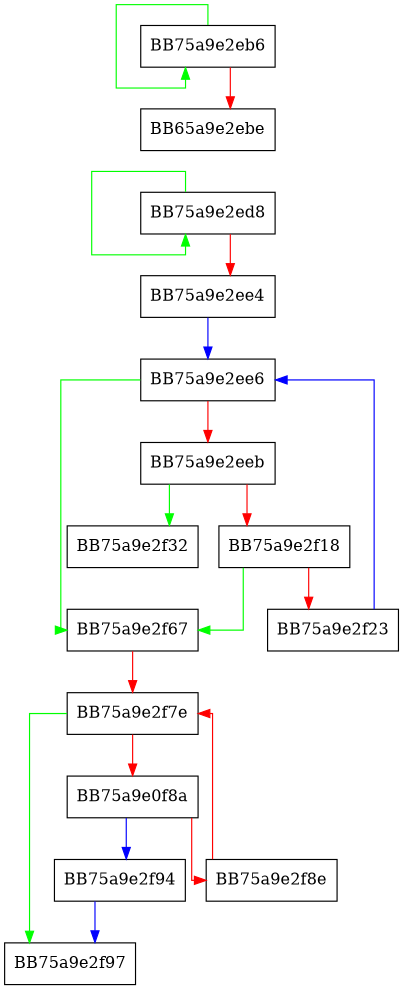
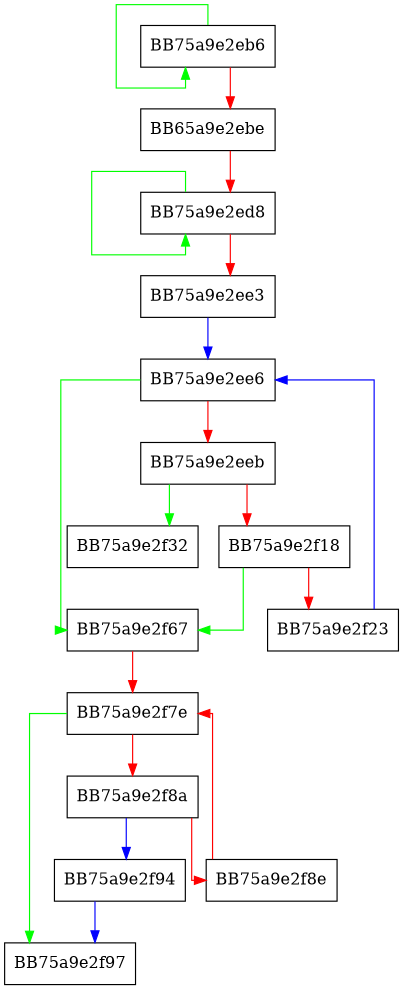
none -> (230, 166)
(208, 297) -> (208, 297)
(133, 797) -> (133, 797)
